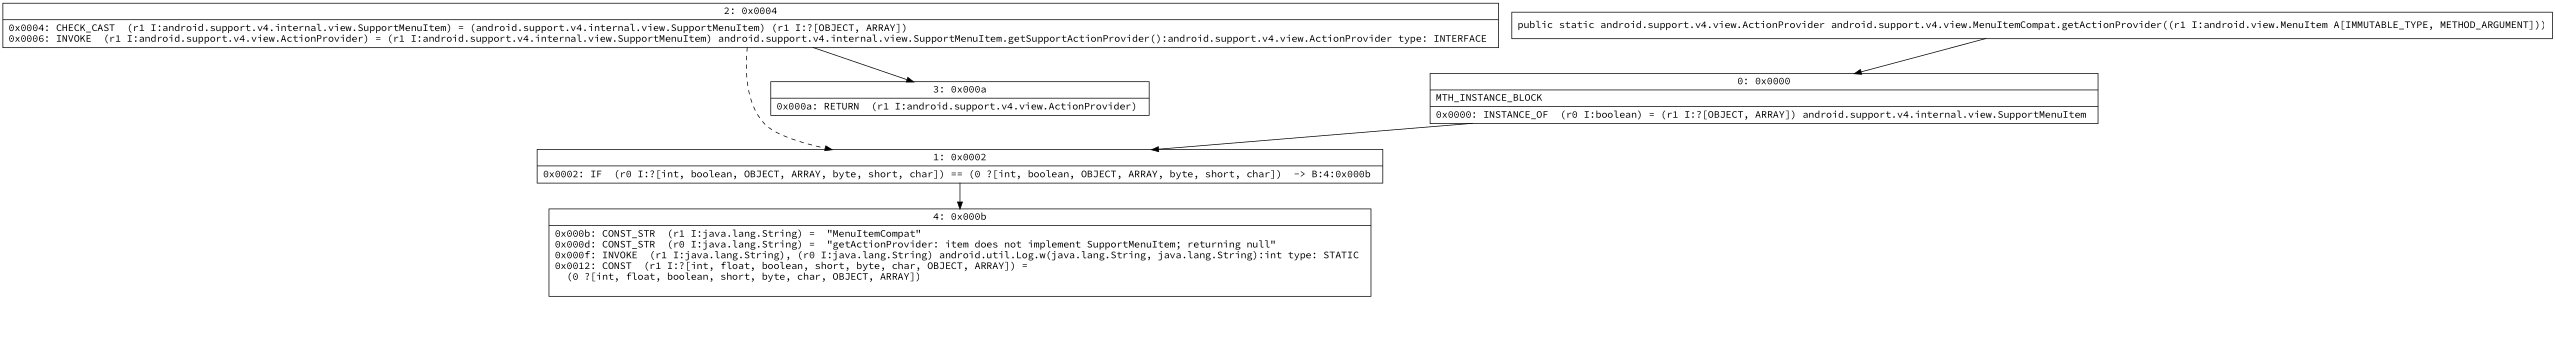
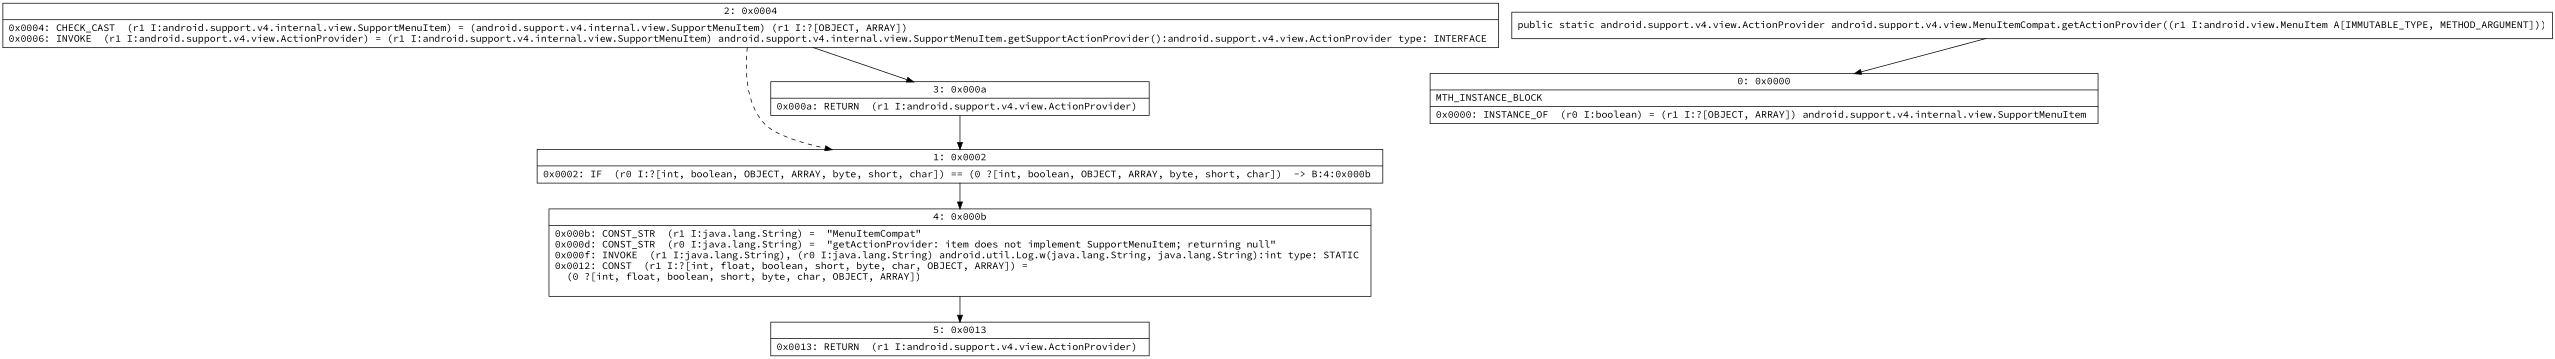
(1316, 136) -> (960, 129)
none -> (960, 339)
